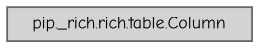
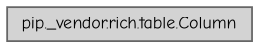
(130, 24) -> (130, 24)
